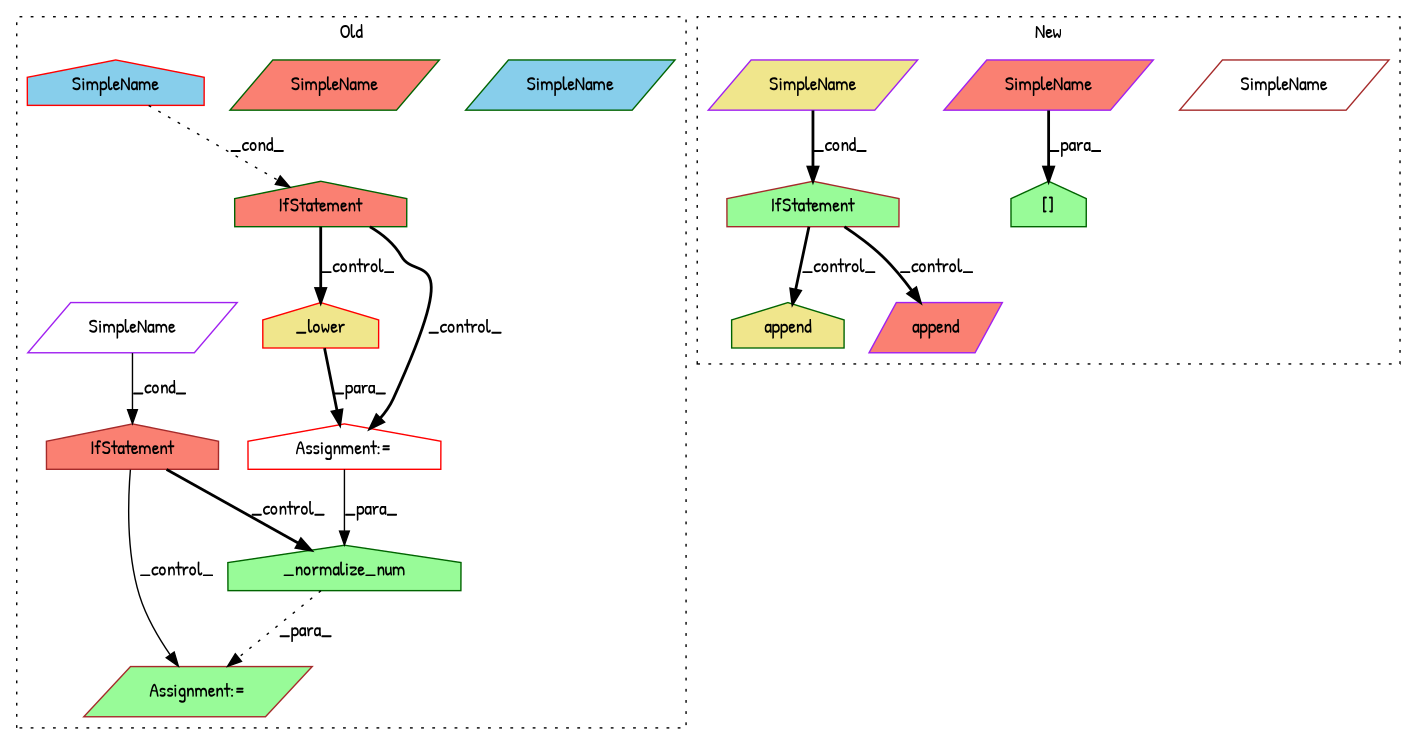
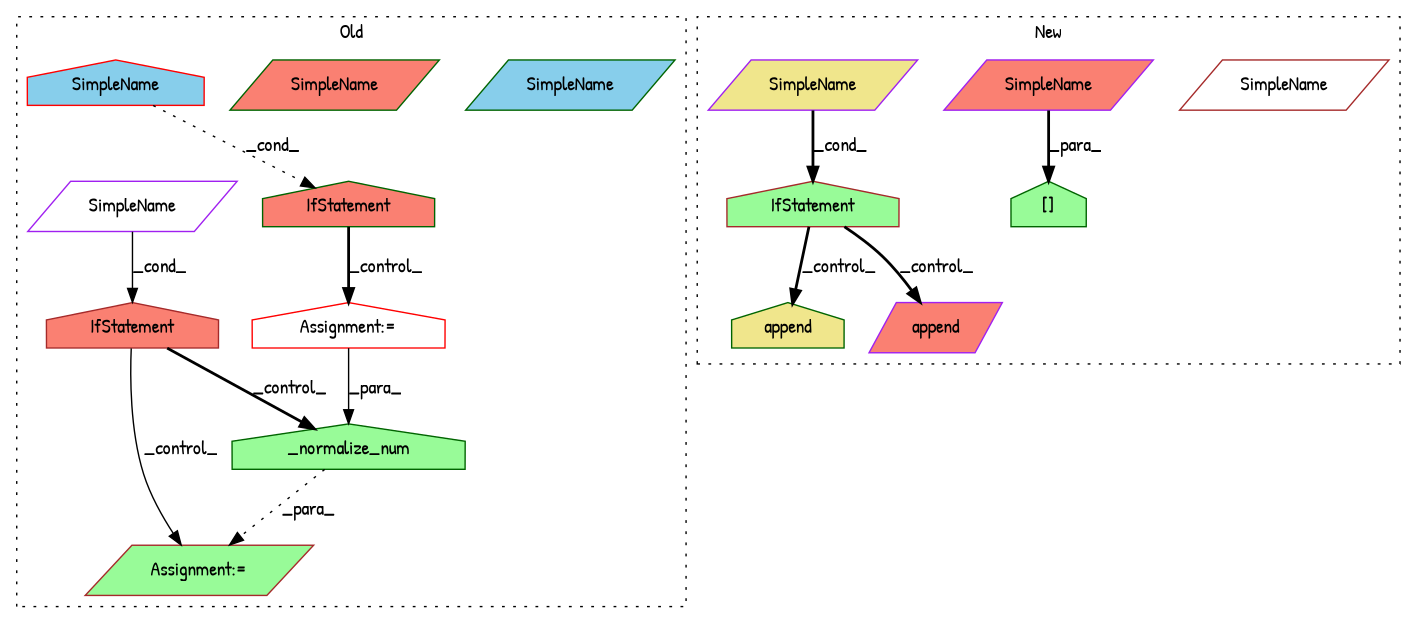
(321, 328) -> none
